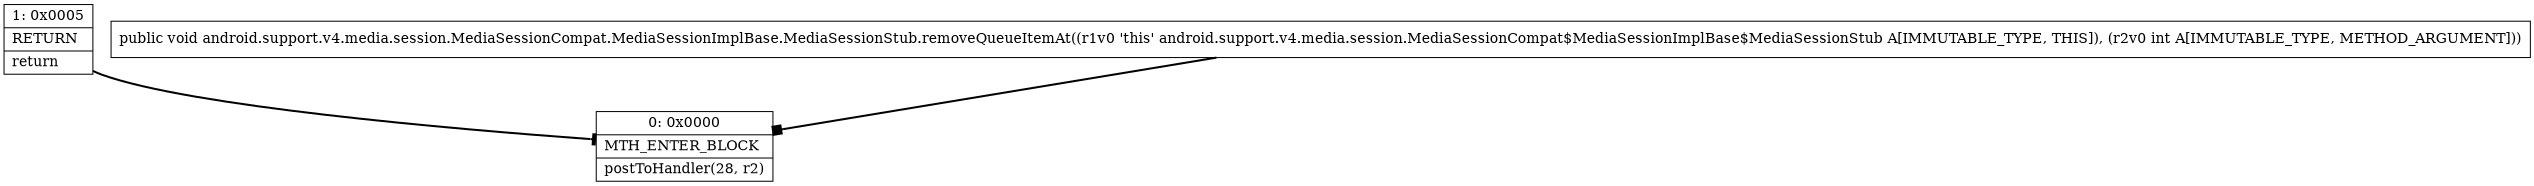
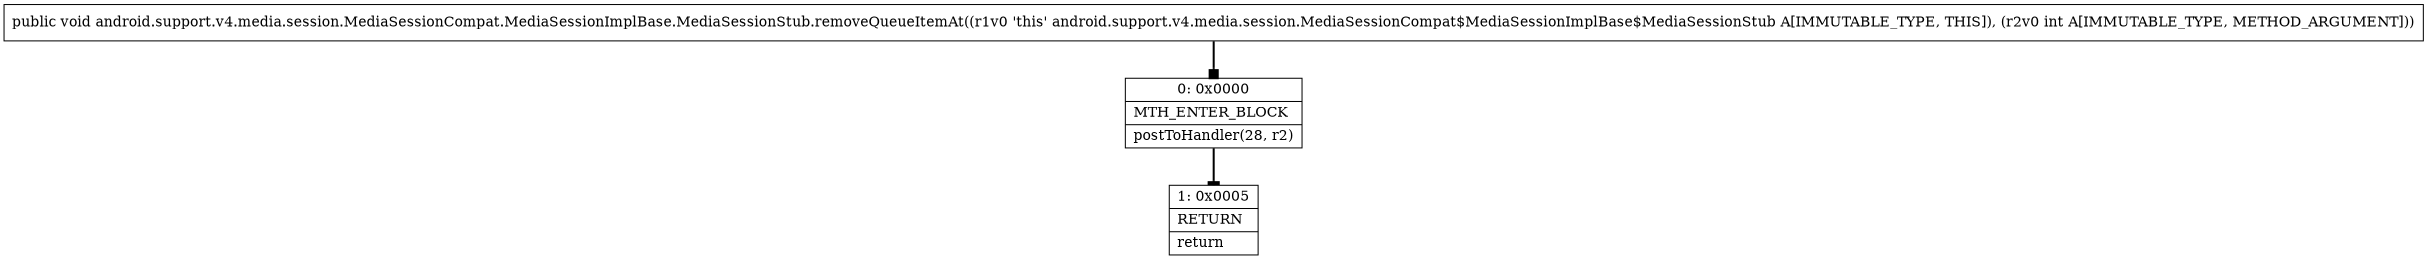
(340, 116) -> (1214, 164)
